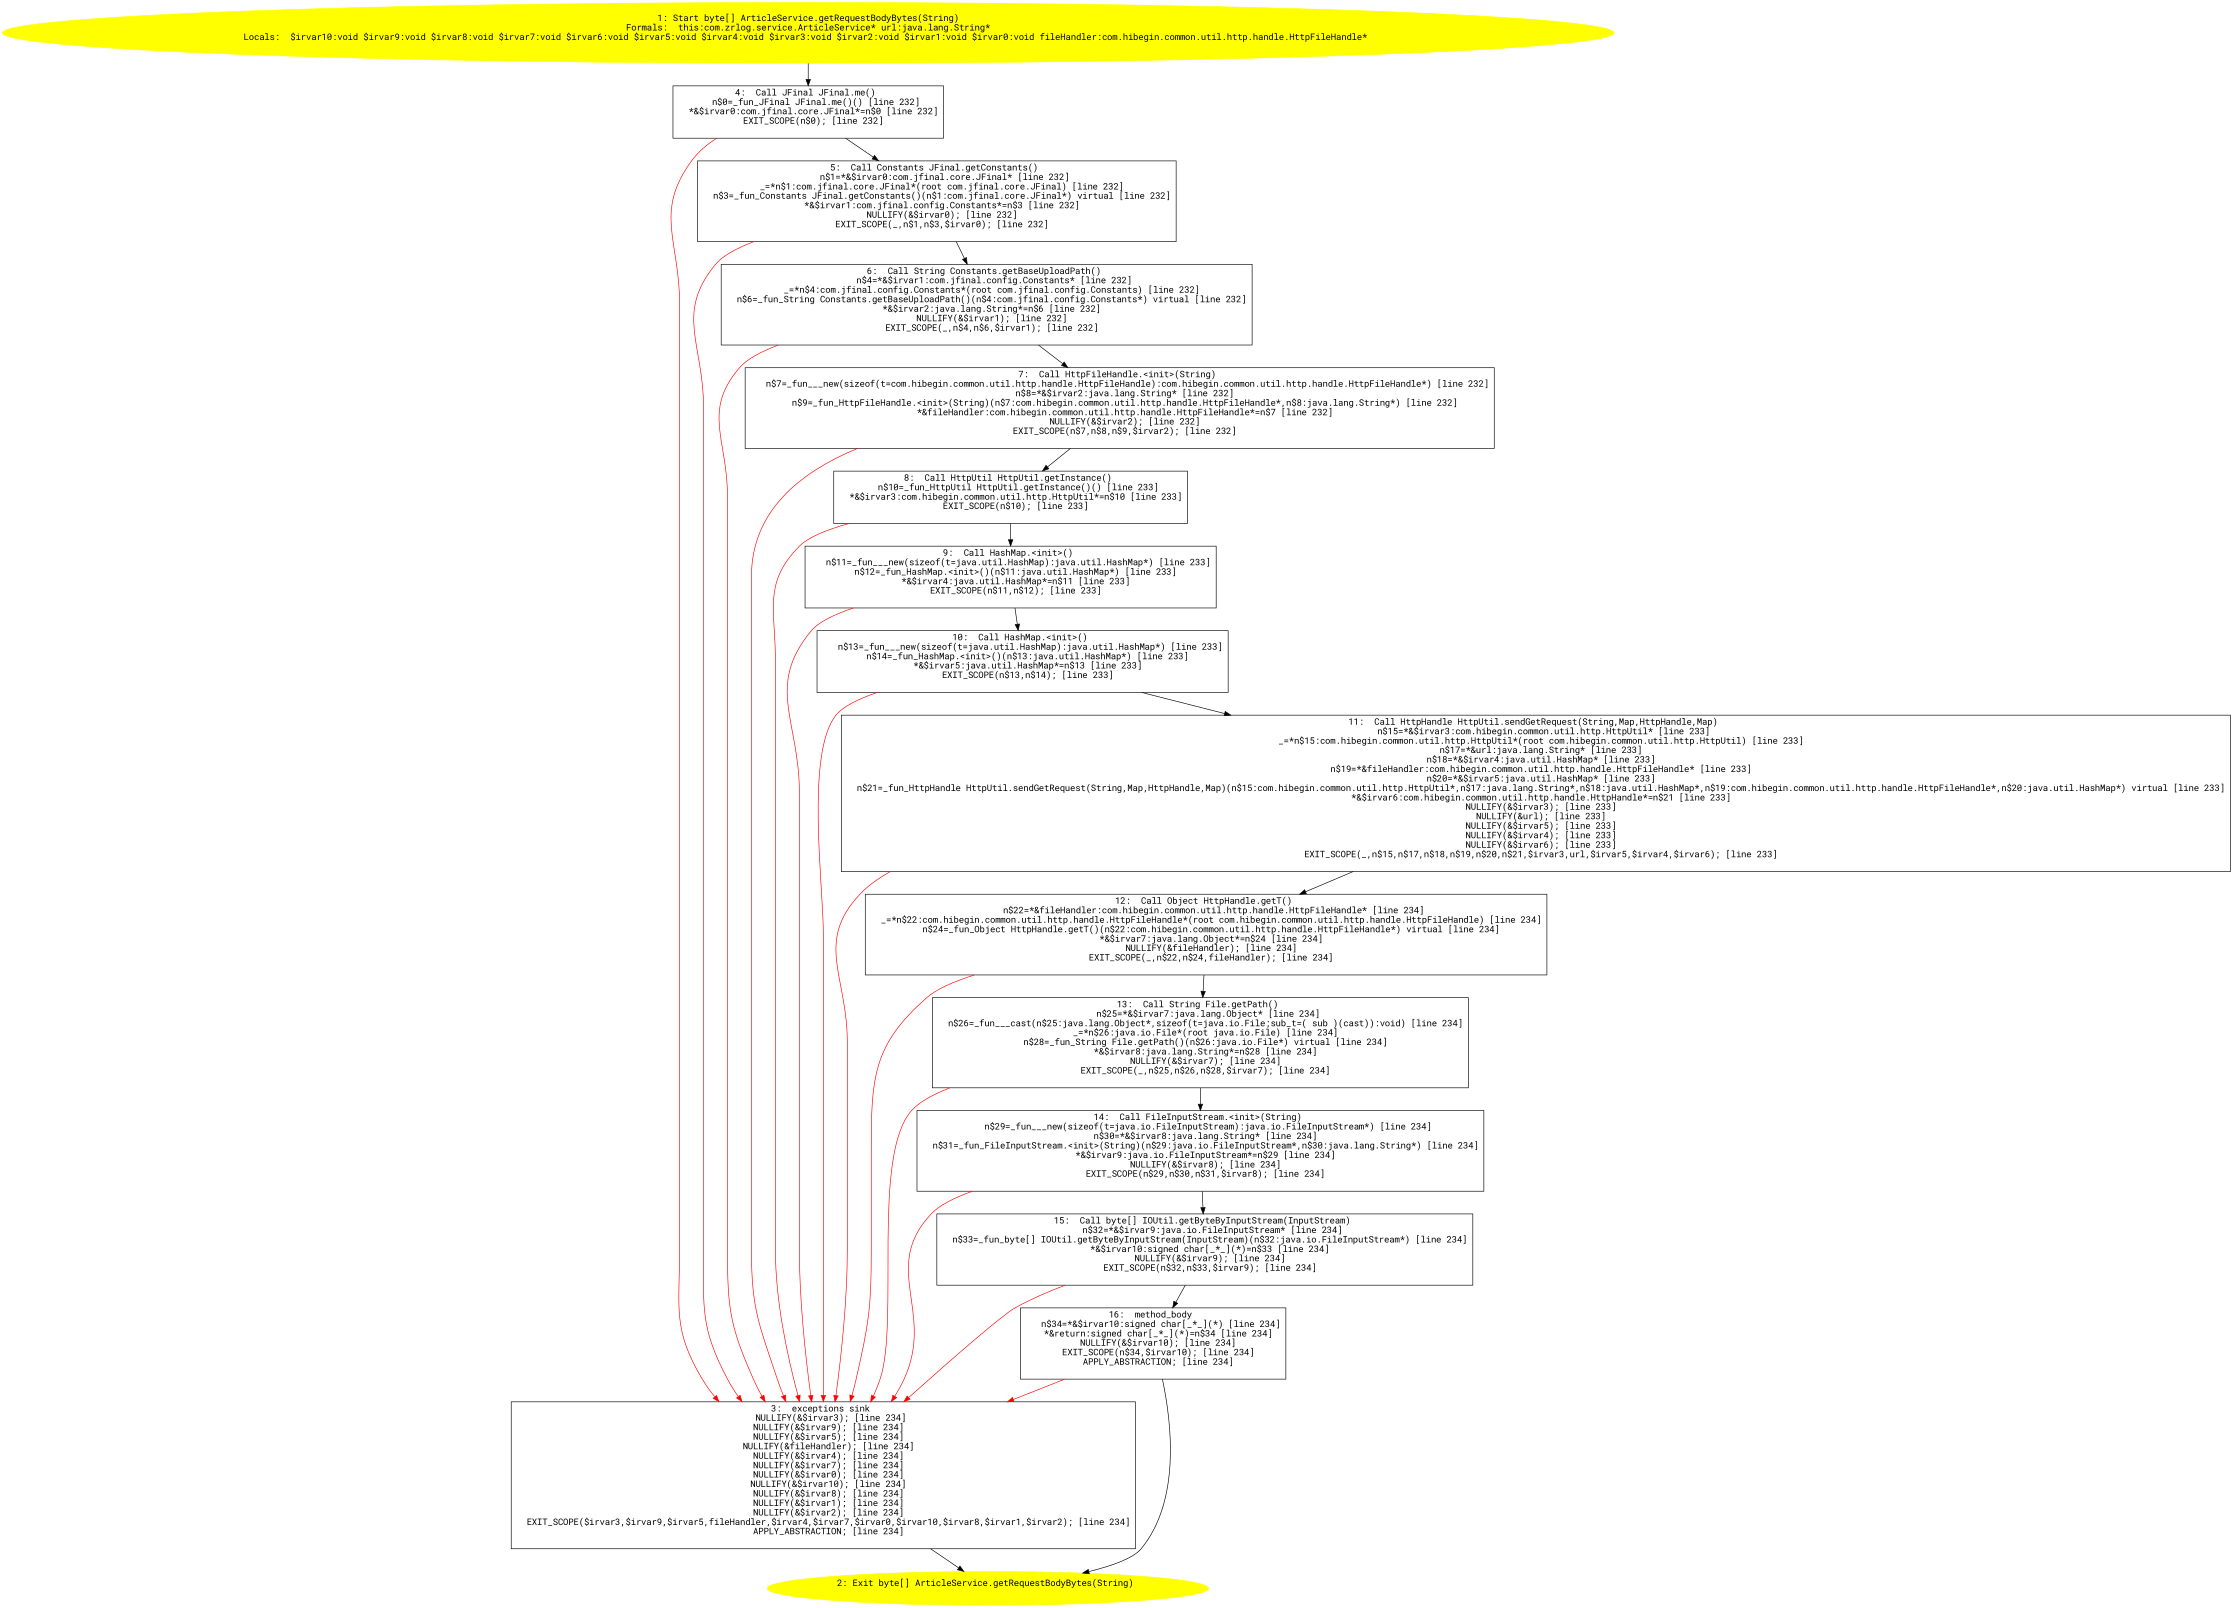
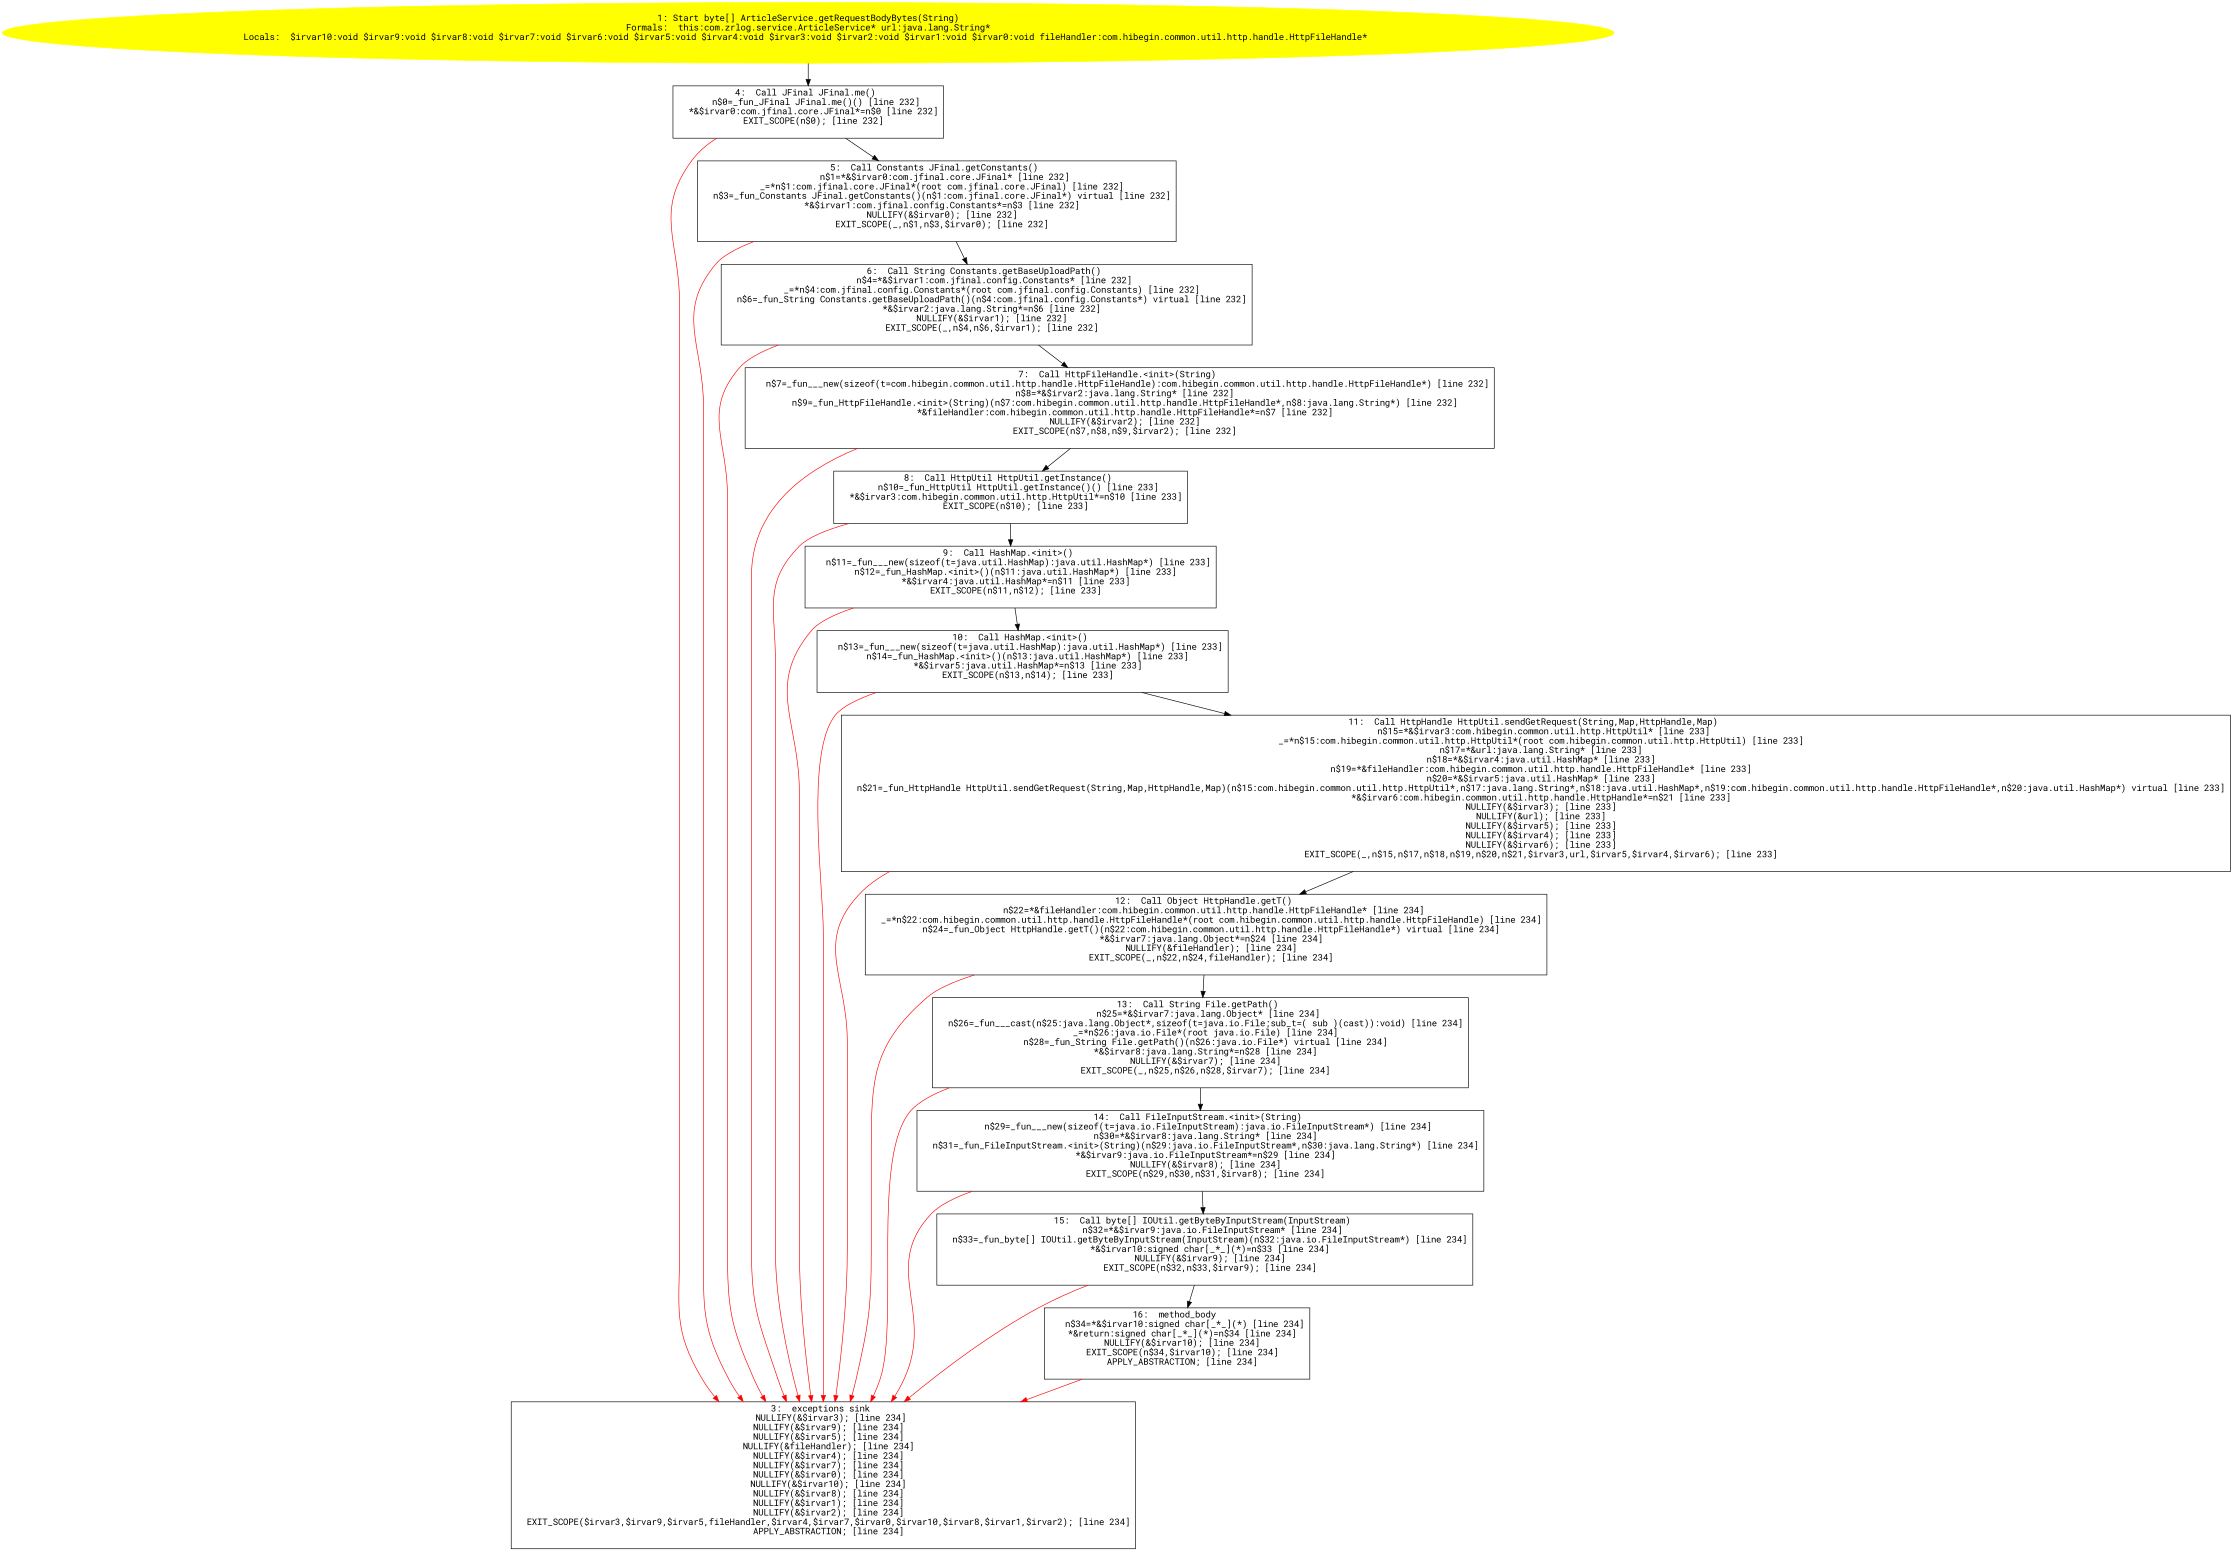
(988, 1588) -> none
